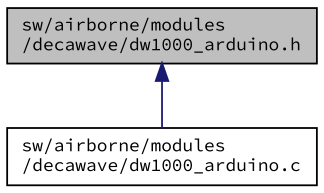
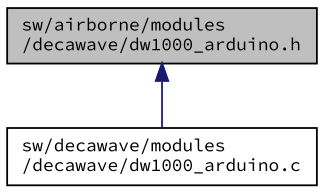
(162, 157) -> (162, 157)
